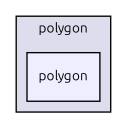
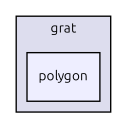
(63, 29) -> (63, 29)
